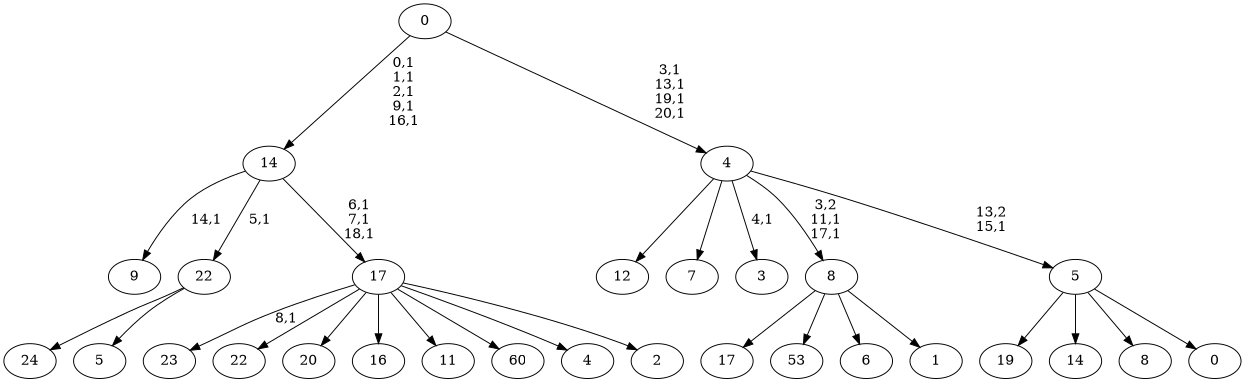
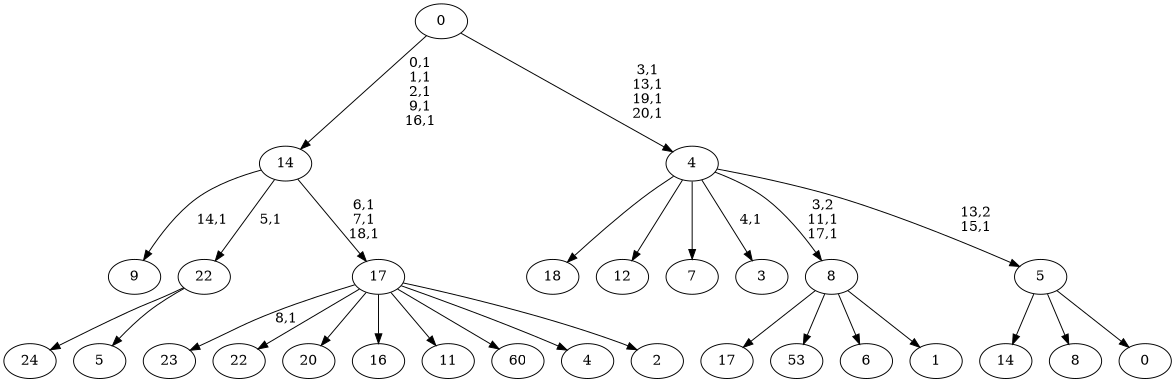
none -> (553, 277)
(1006, 361) -> none
